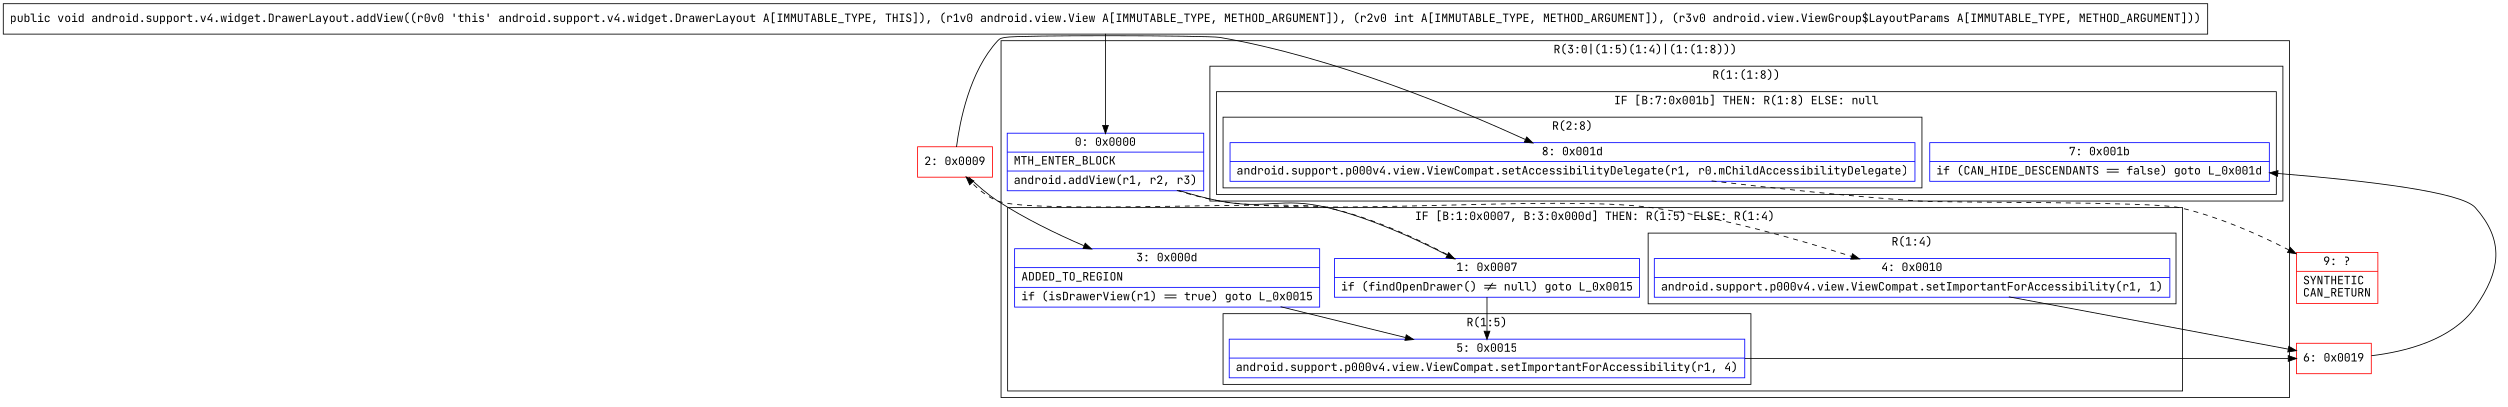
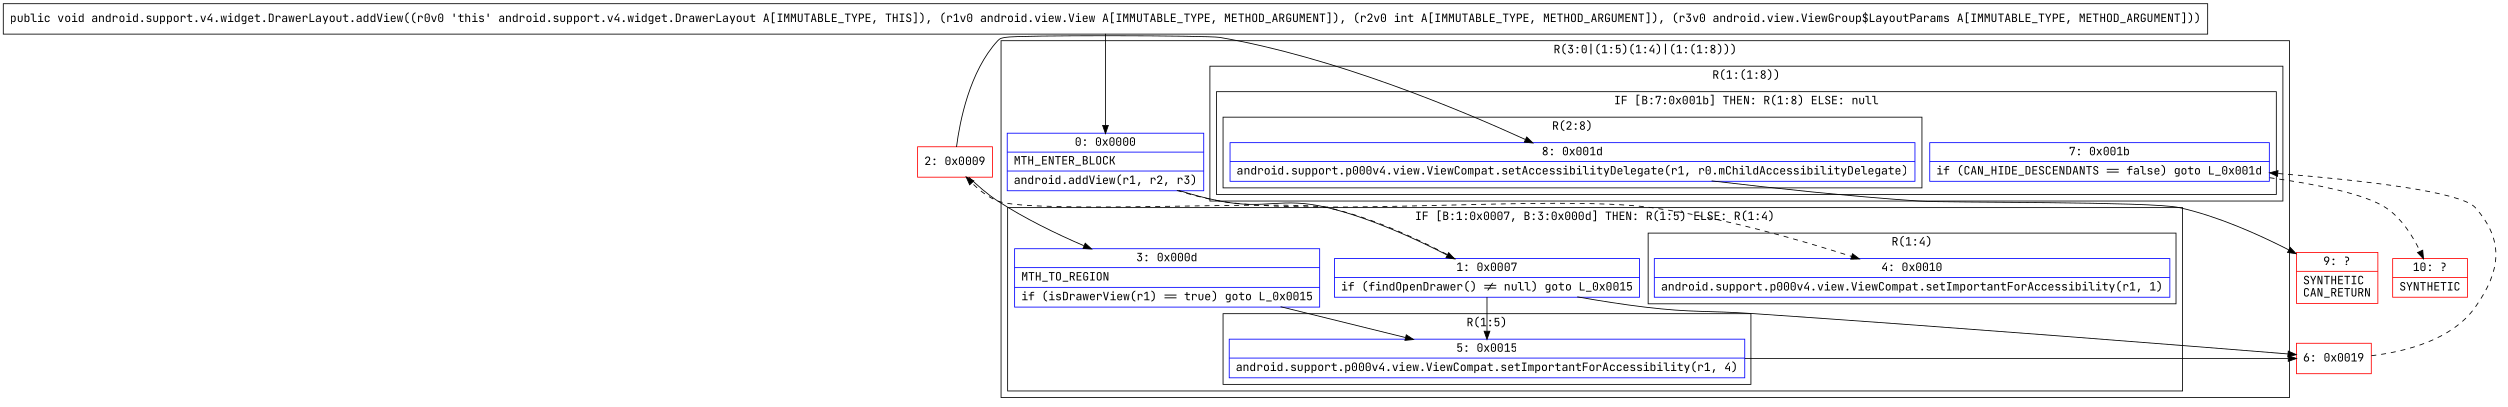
(2004, 202) -> (2004, 202)
(2483, 218) -> (2483, 218)
(1072, 277) -> (1066, 277)
none -> (2430, 278)
(2149, 323) -> (1932, 326)
